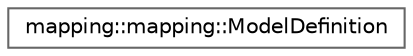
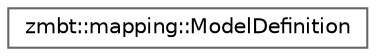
(206, 28) -> (188, 28)
